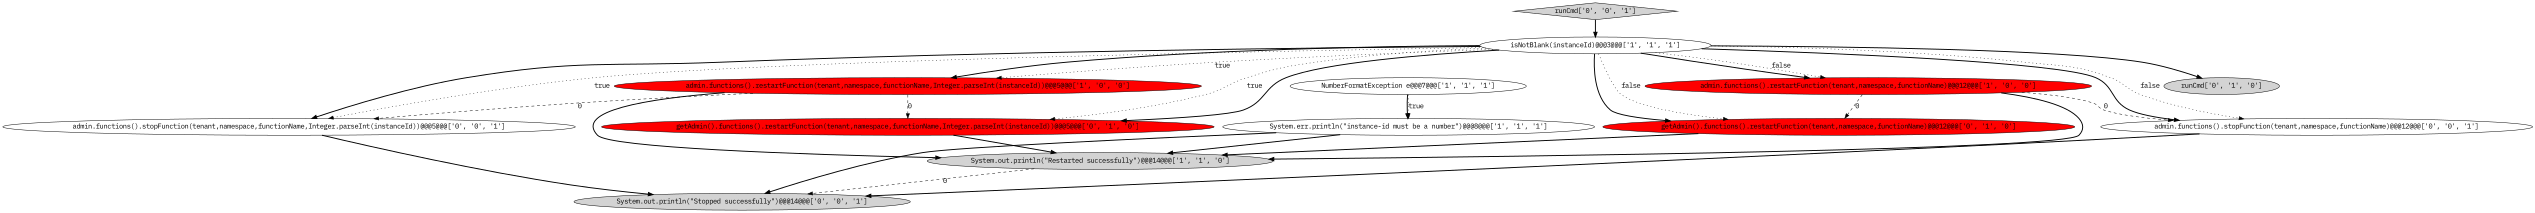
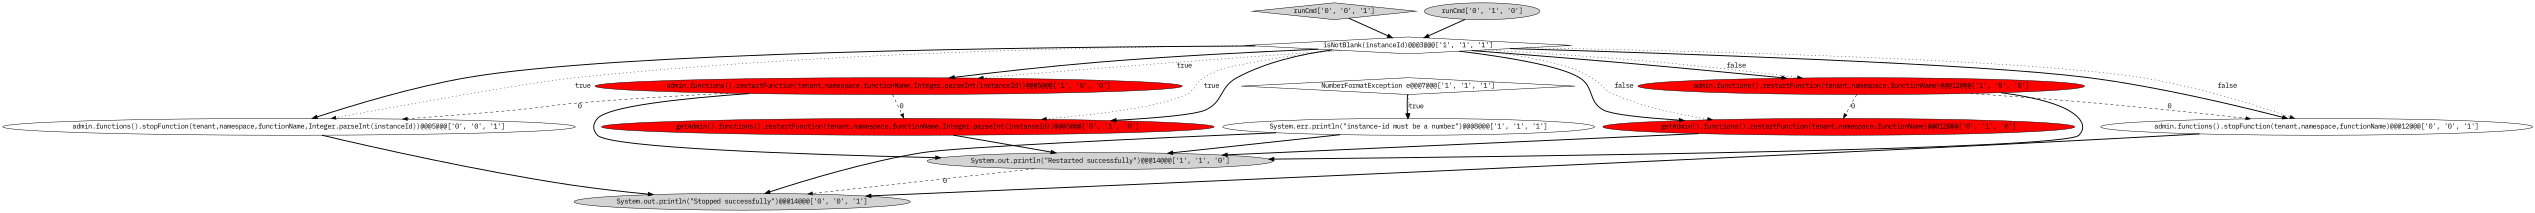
(1595, 45) -> (1408, 45)
(1955, 50) -> (1447, 28)
(1408, 86) -> (1408, 86)
